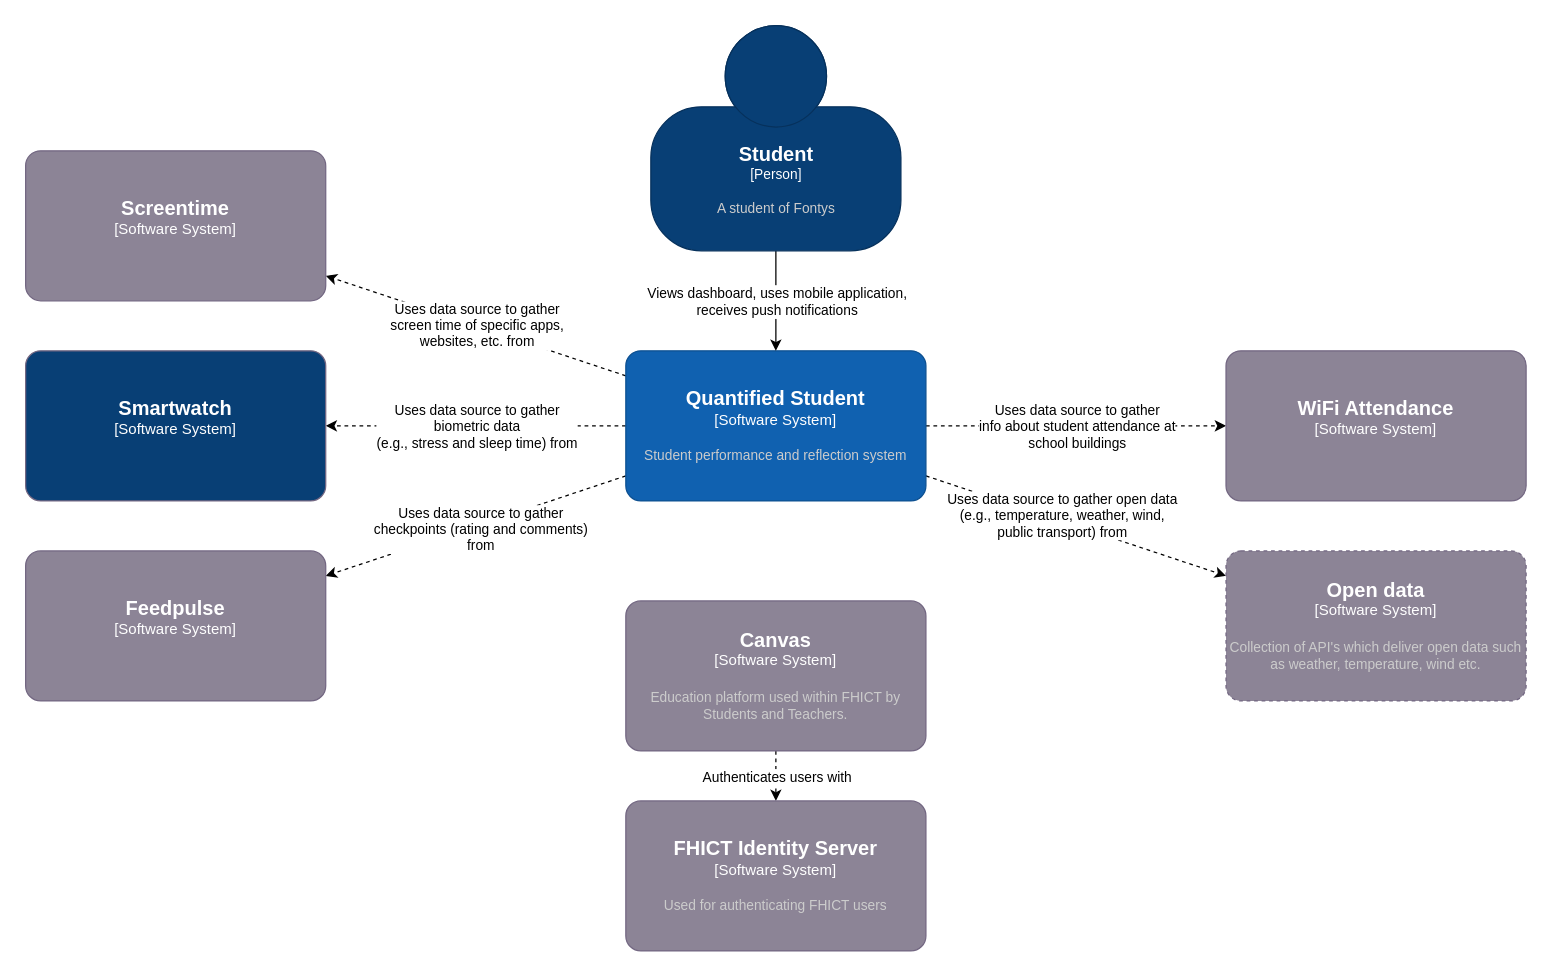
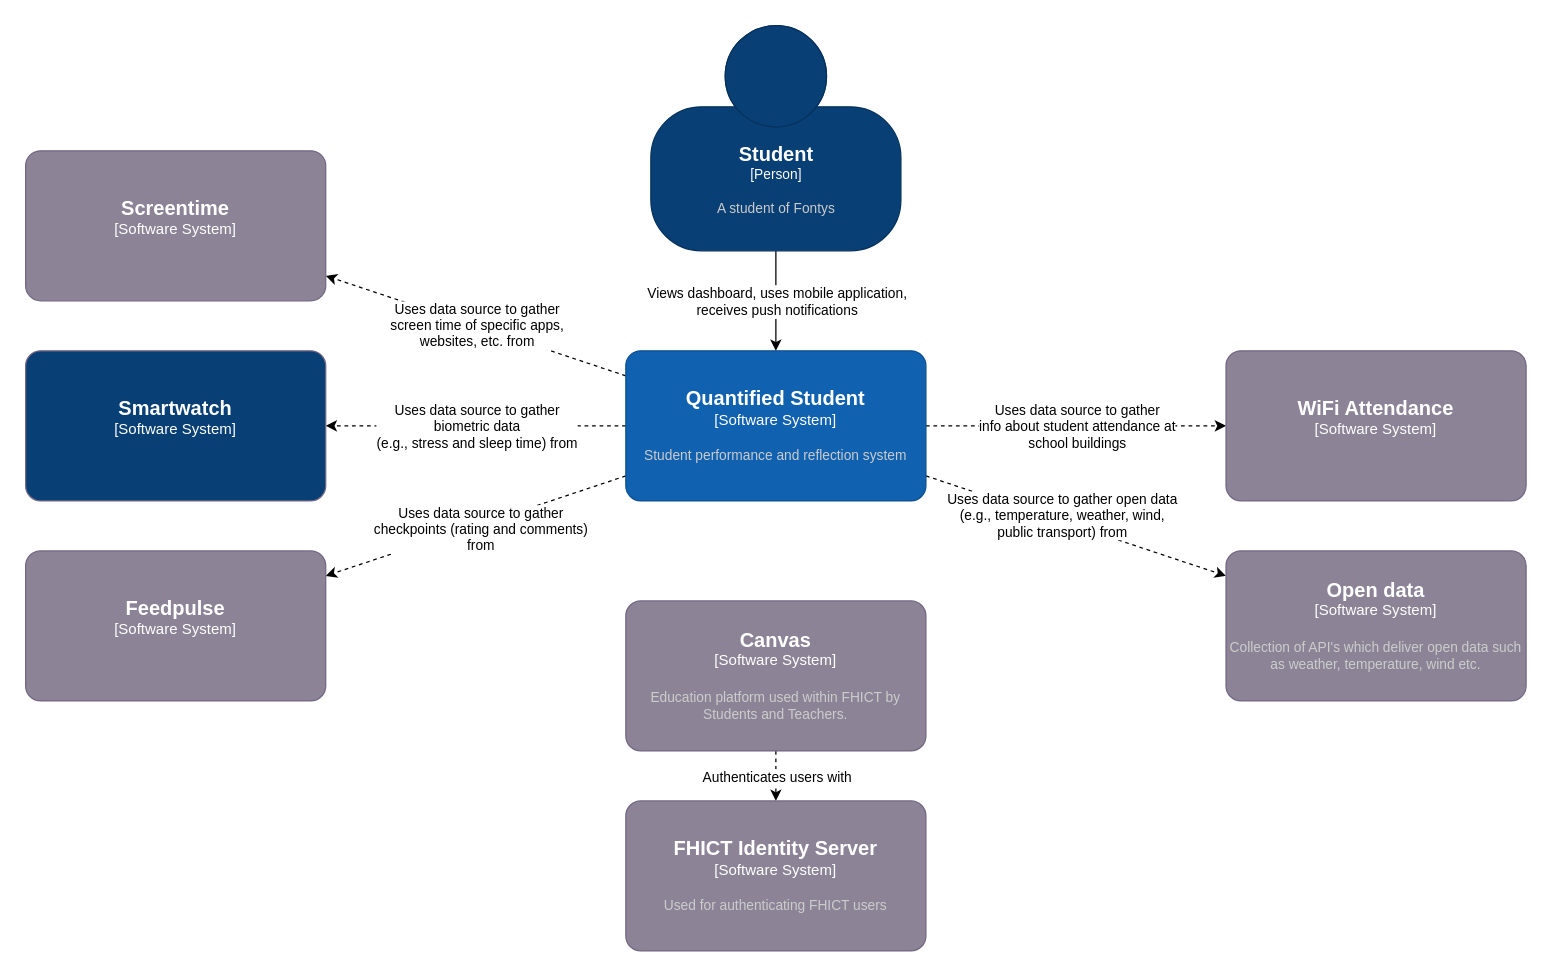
(1376, 626) -> (1376, 626)
